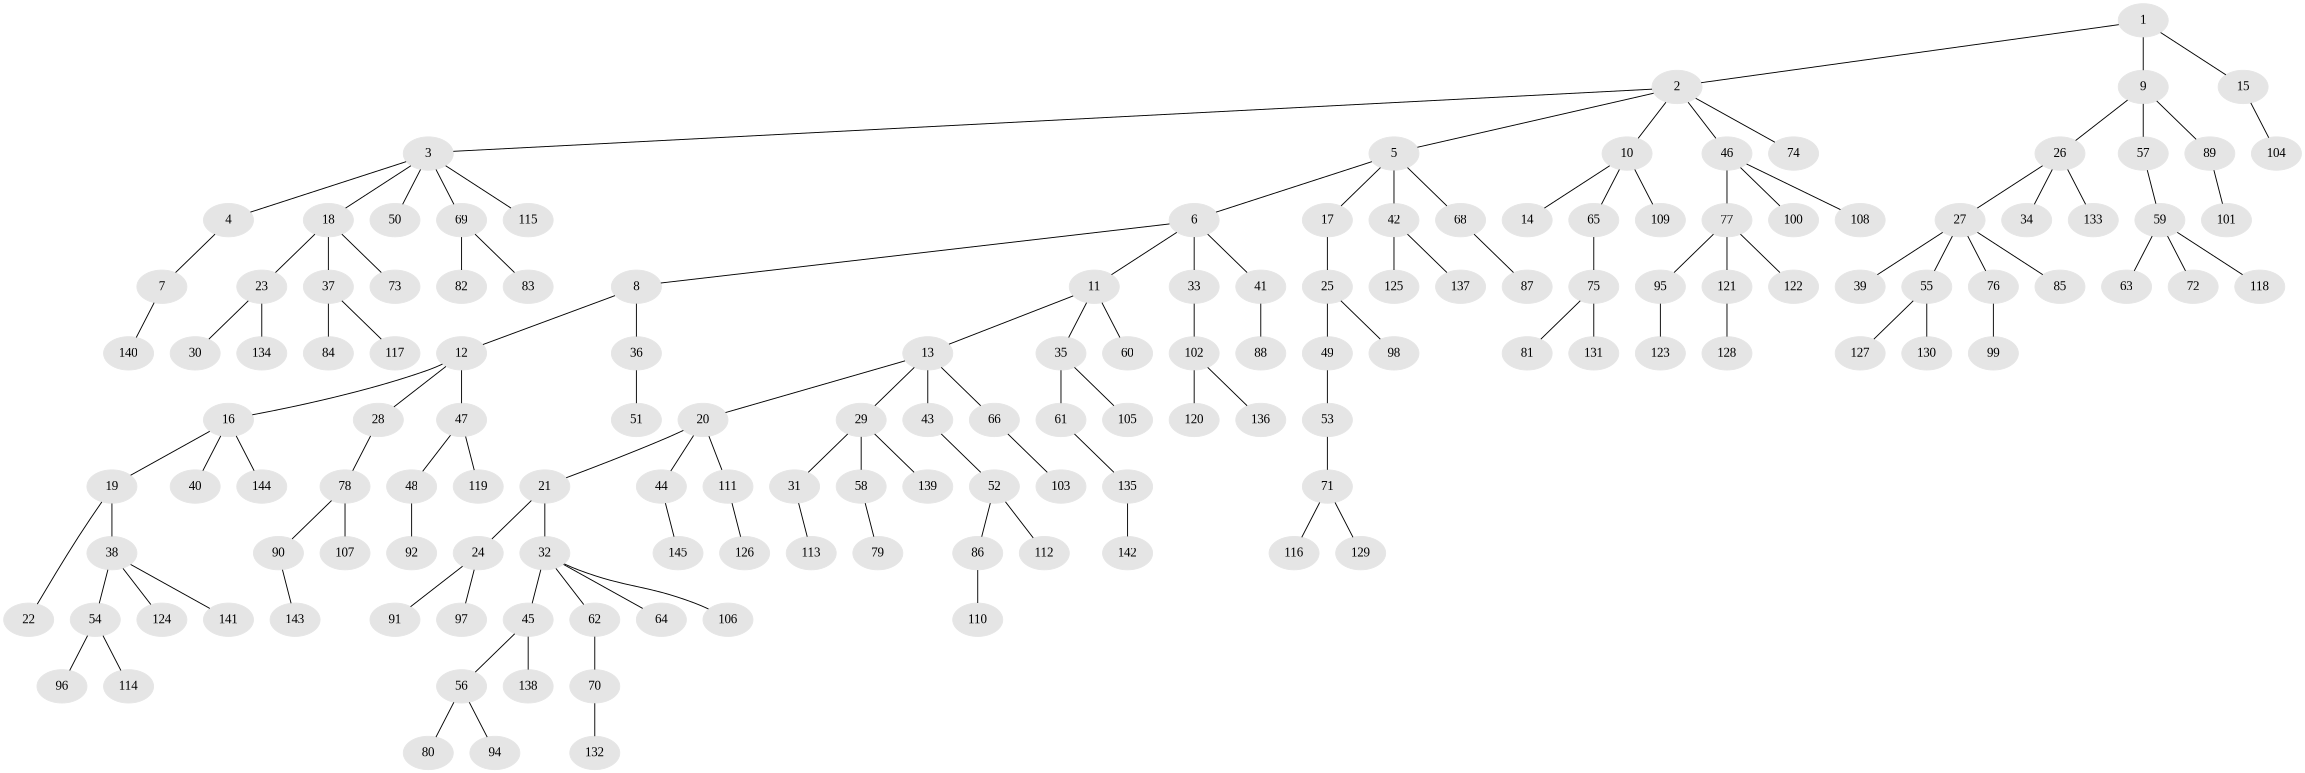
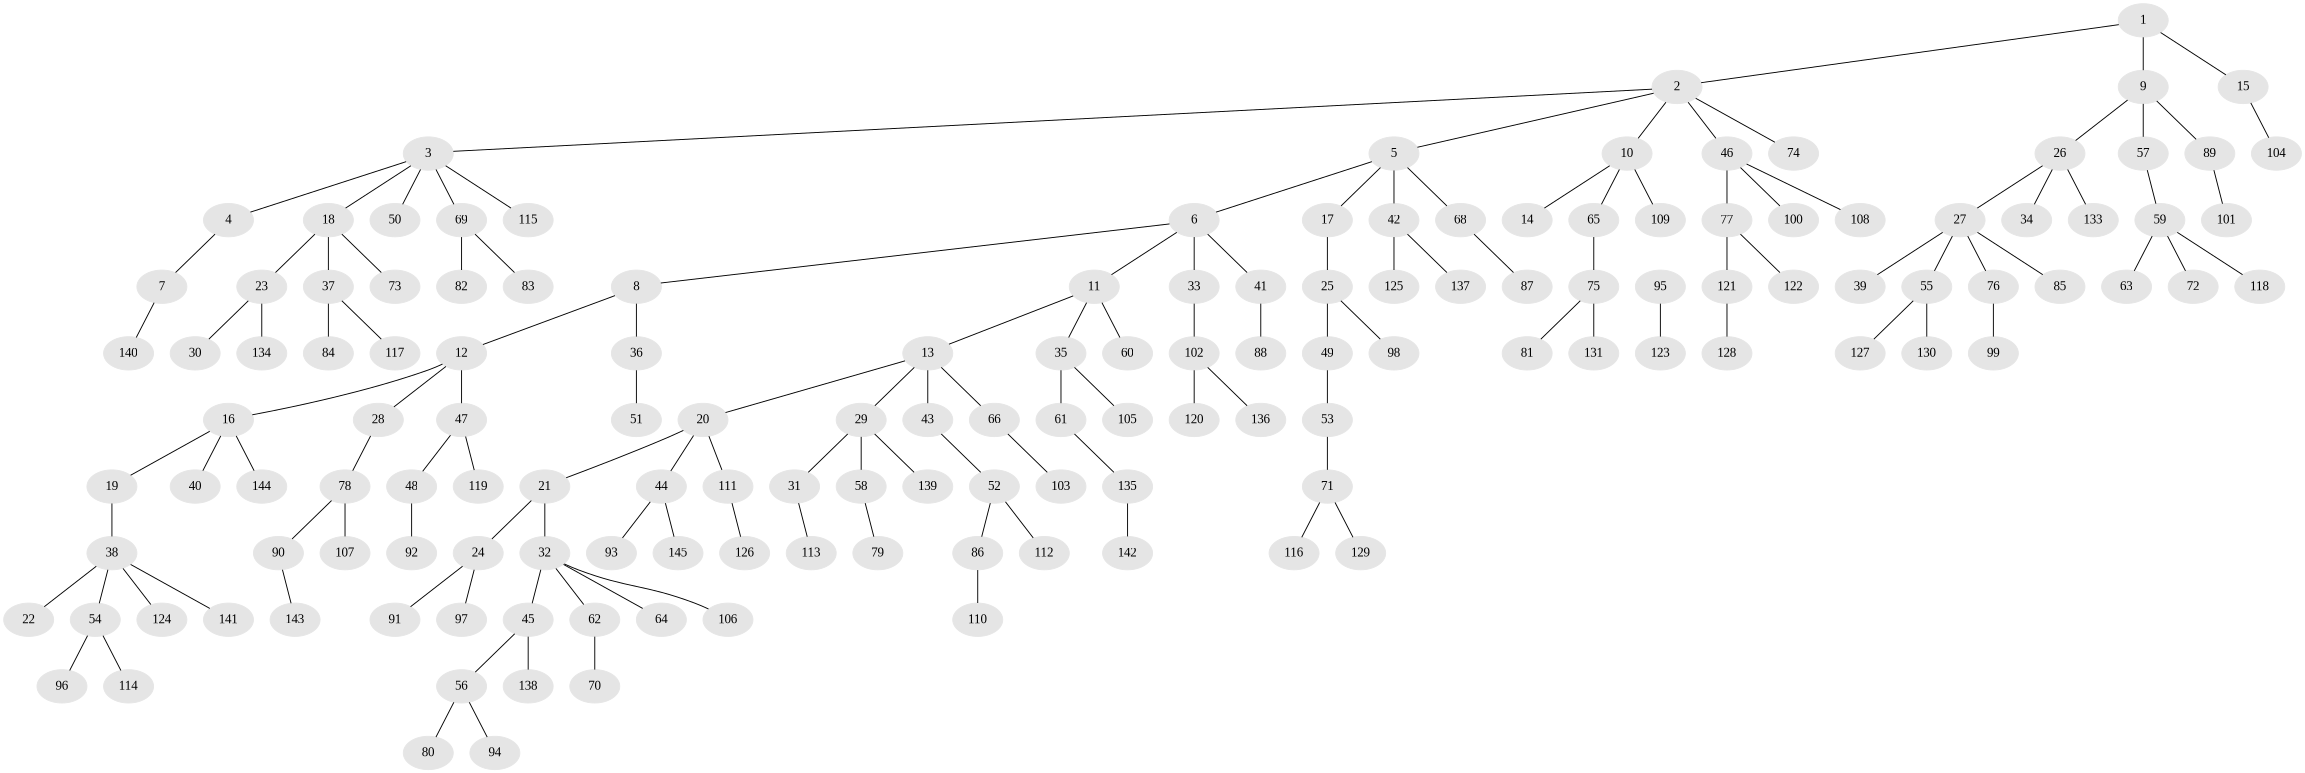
(1694, 253) -> none
(69, 552) -> (70, 586)
none -> (611, 553)
(595, 753) -> none
